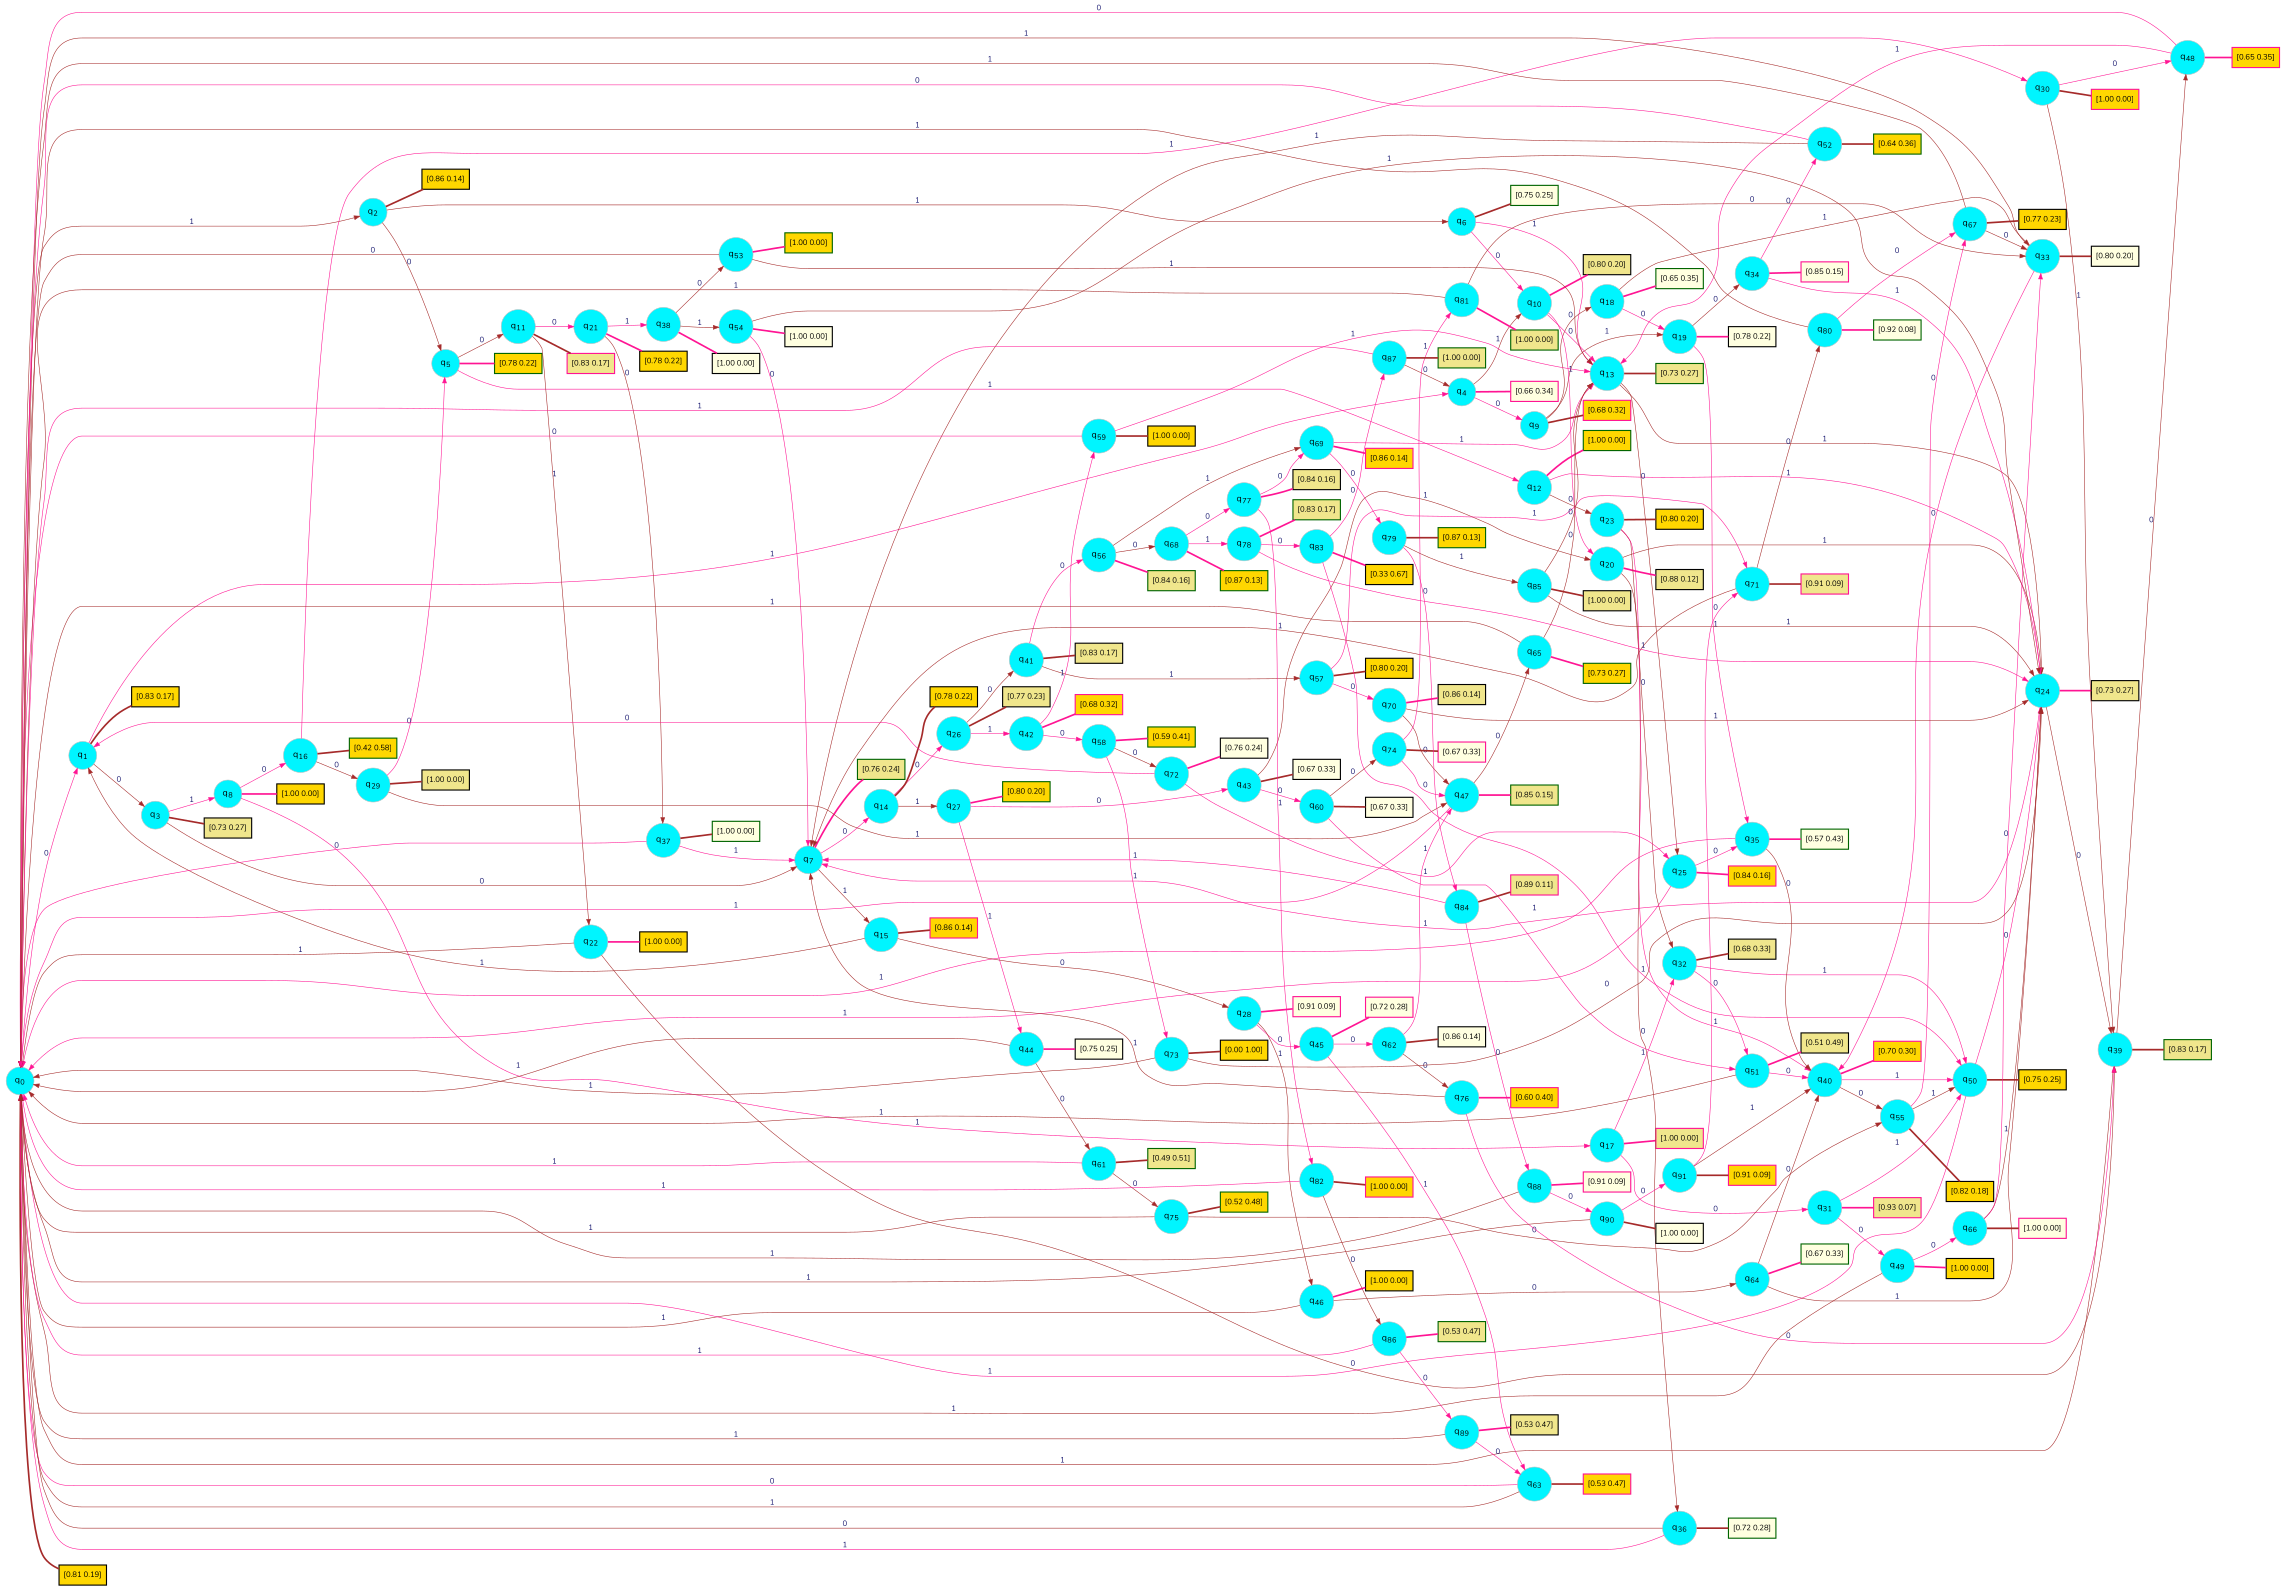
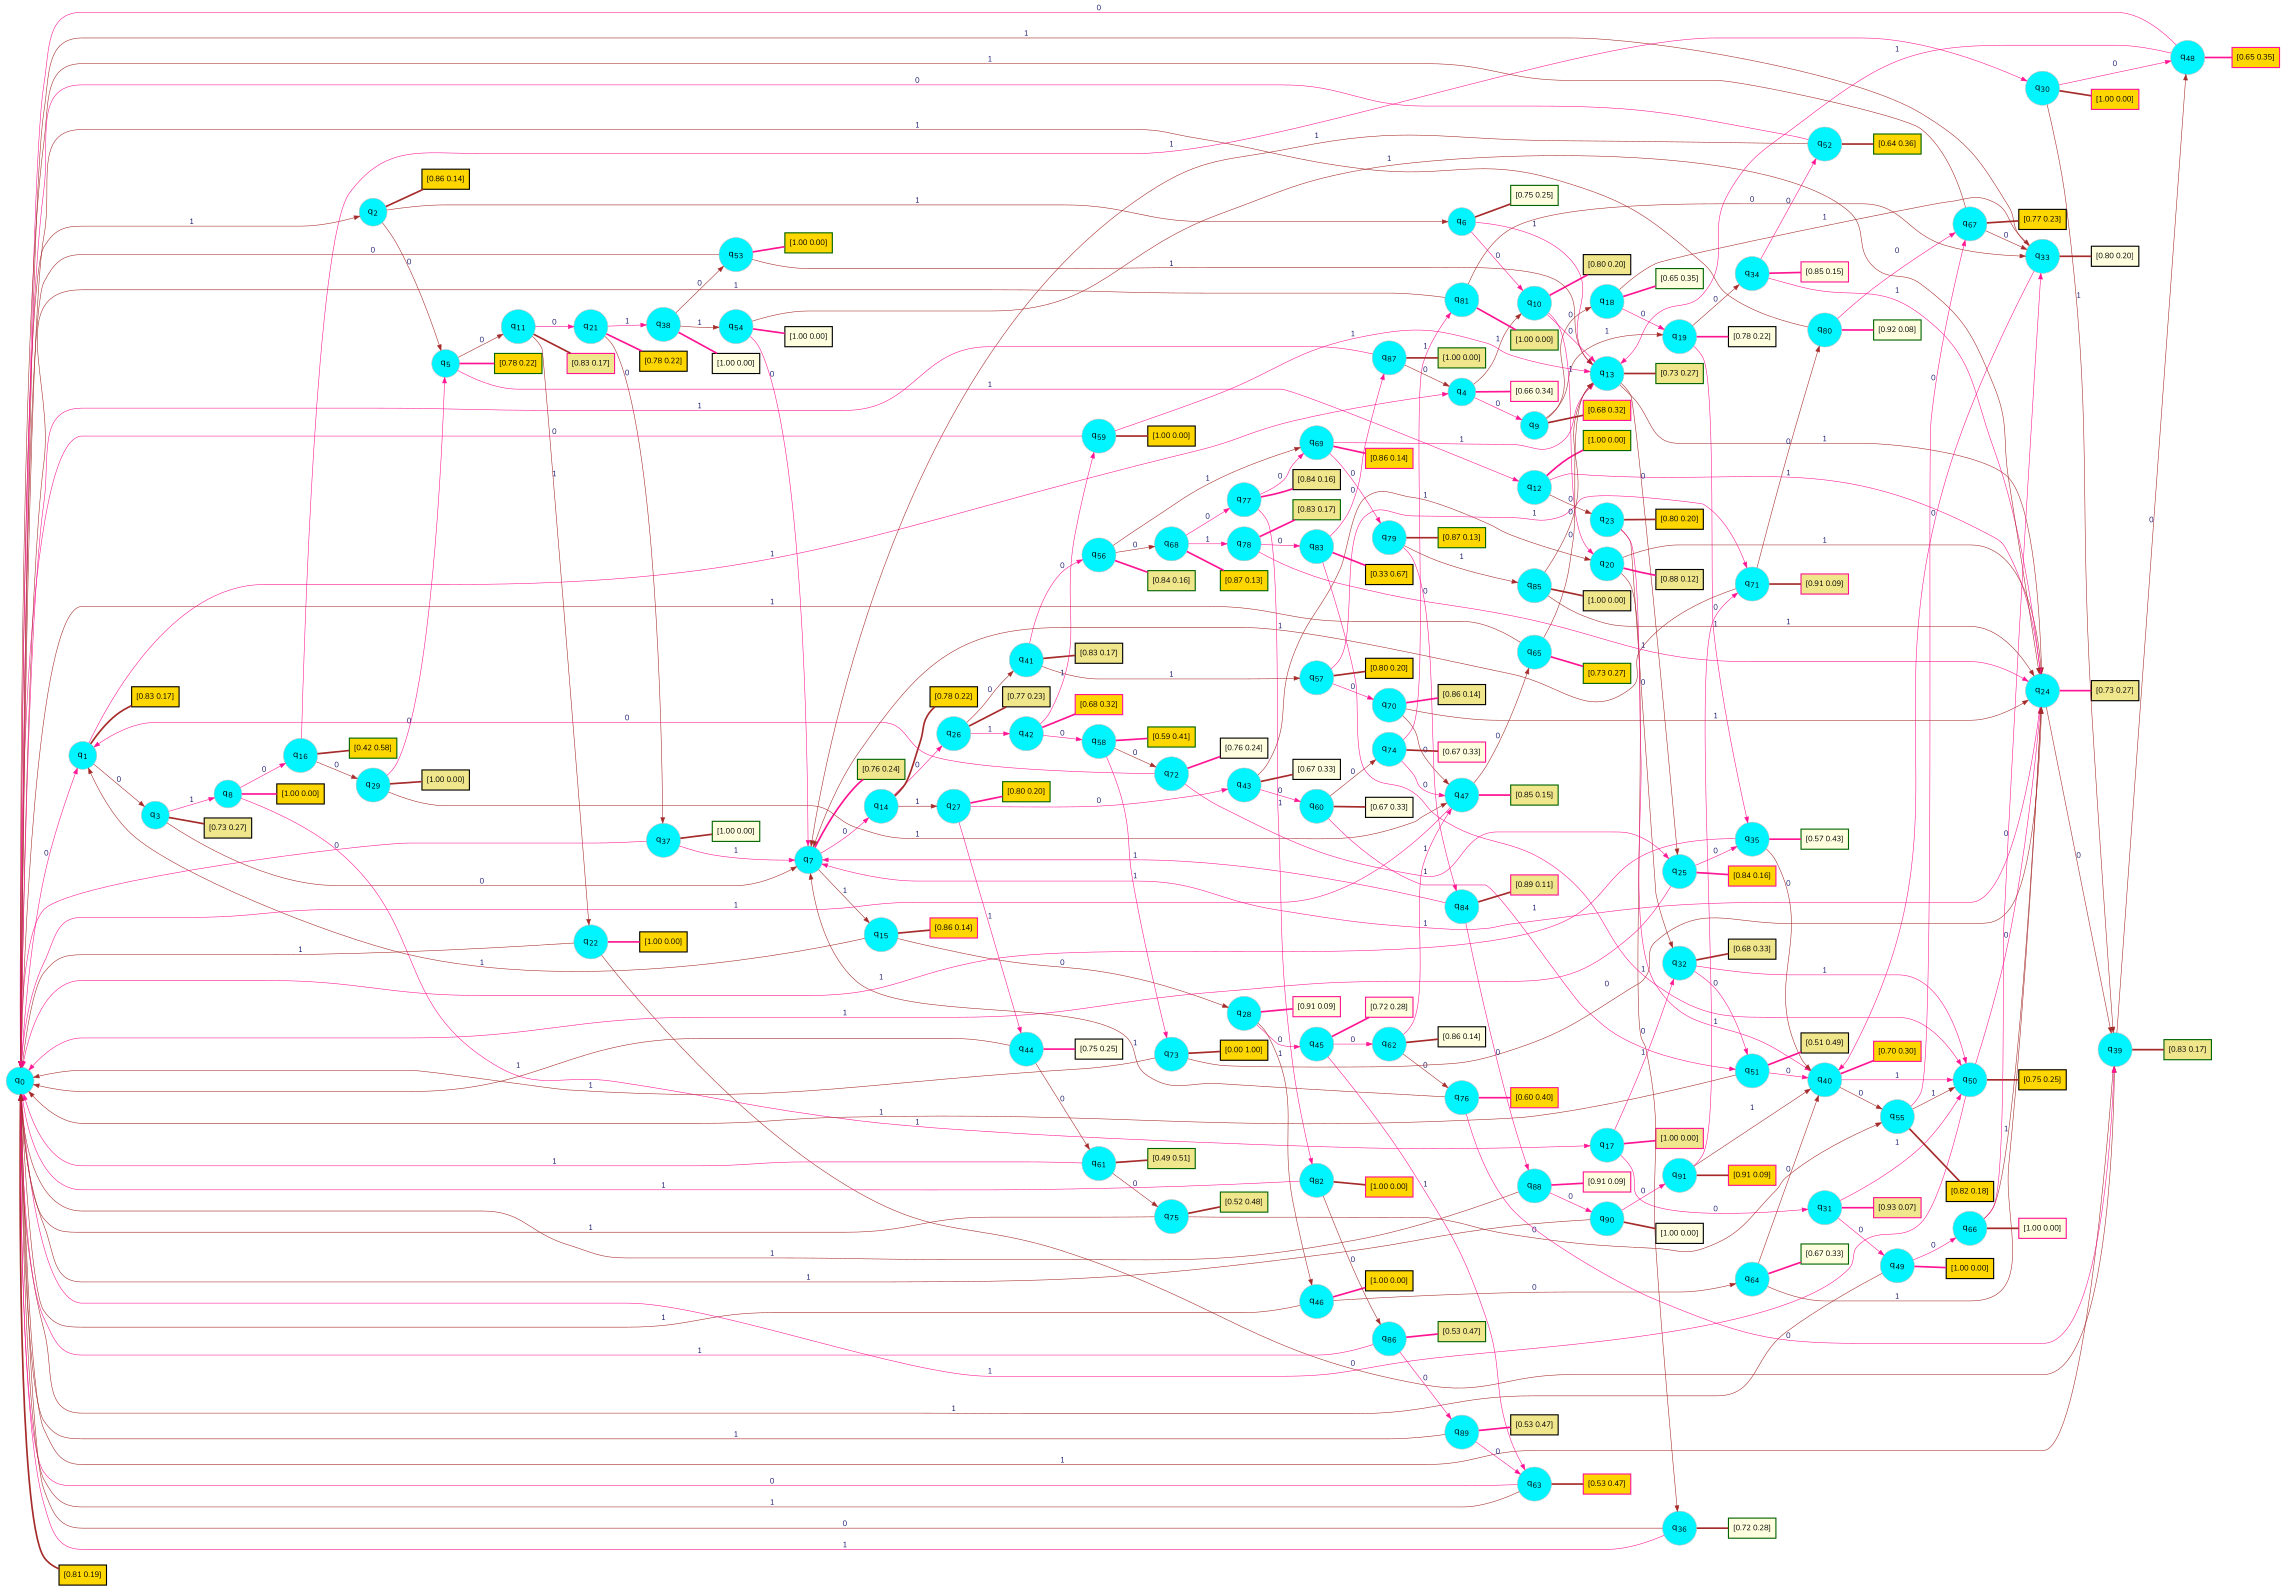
(1244, 1202) -> (1244, 1202)
